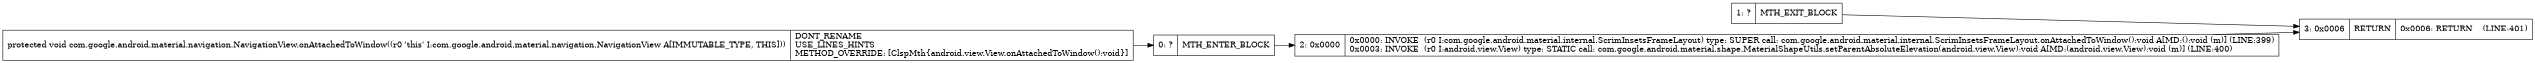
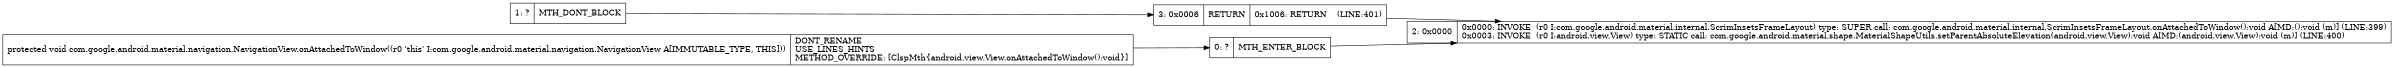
(1799, 13) -> (580, 13)
(2464, 29) -> (1318, 15)
(2254, 33) -> (1441, 20)
